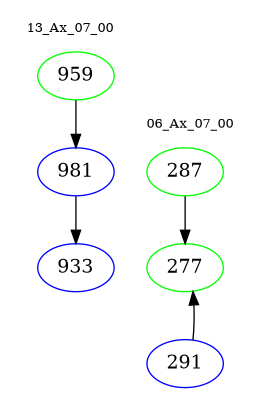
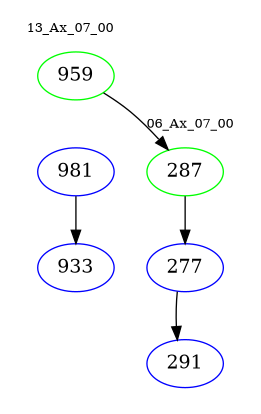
(76, 117) -> (145, 125)
(185, 268) -> (185, 268)
(194, 323) -> (176, 309)
